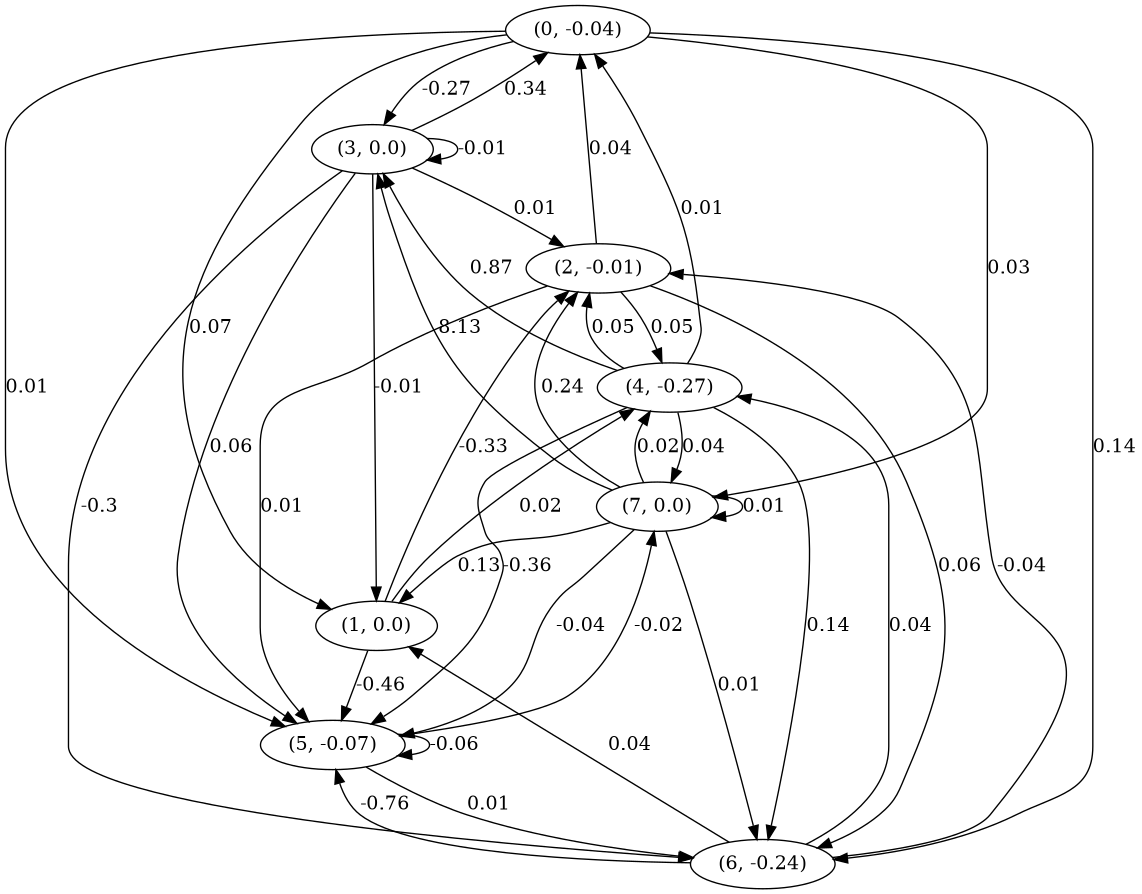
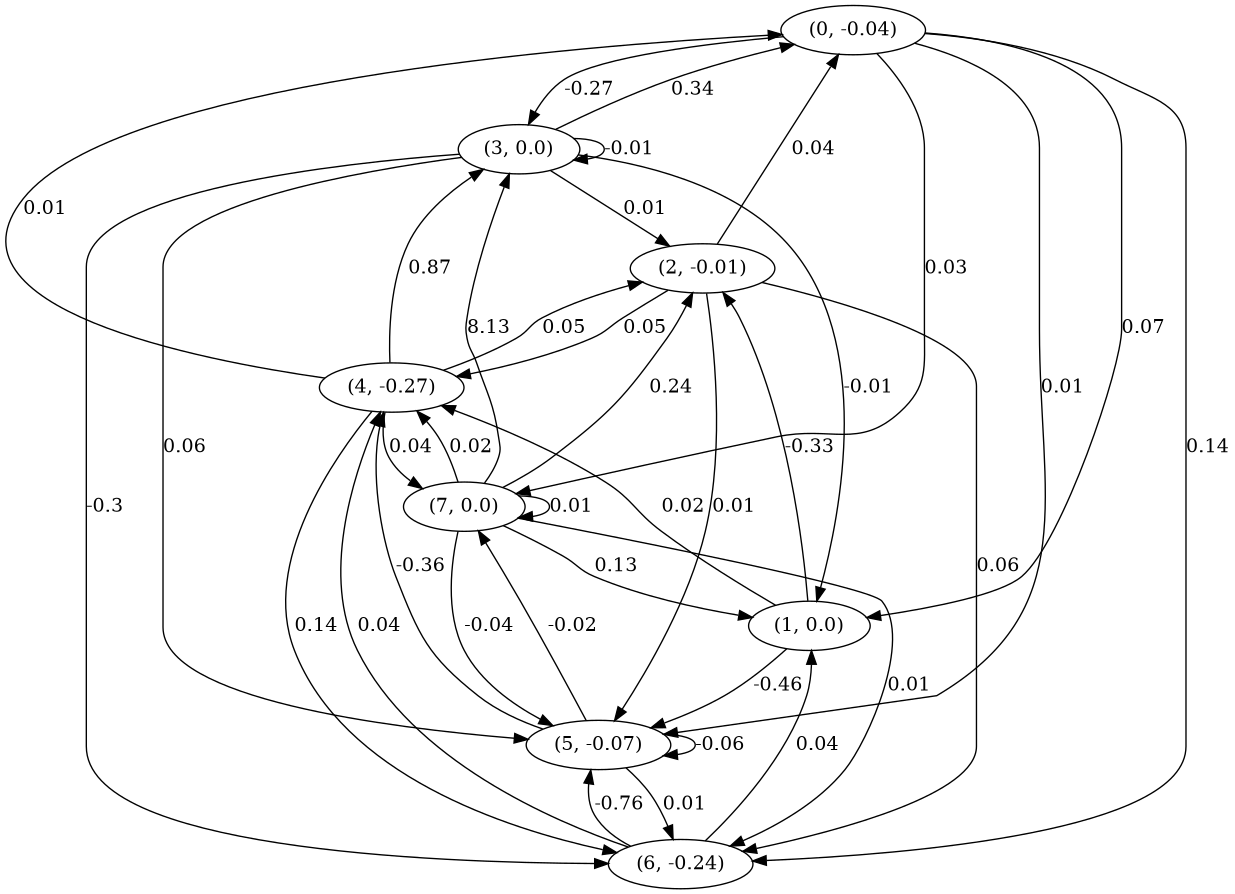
(485, 533) -> (409, 608)
(990, 548) -> none
